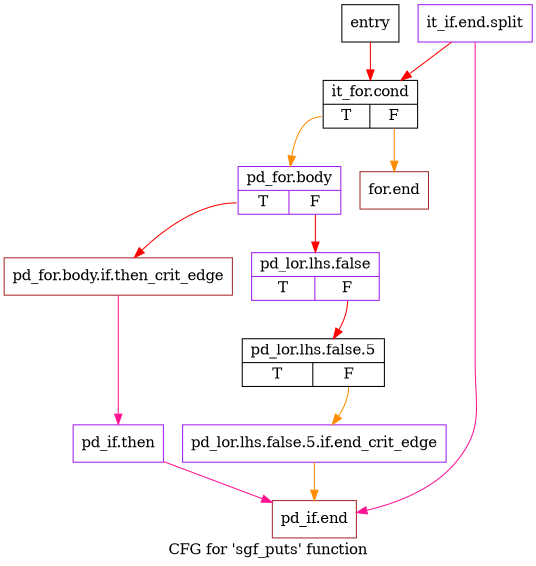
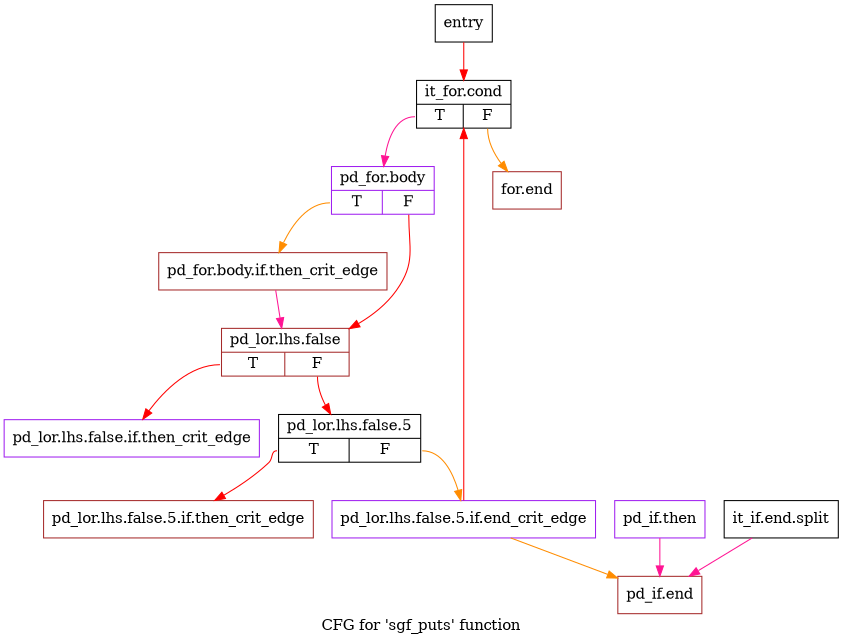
(475, 23) -> (781, 519)
(431, 58) -> (464, 320)
(300, 131) -> (394, 131)
(185, 218) -> (302, 216)
(315, 276) -> (285, 352)
(118, 354) -> (278, 304)
none -> (132, 438)
none -> (178, 519)
